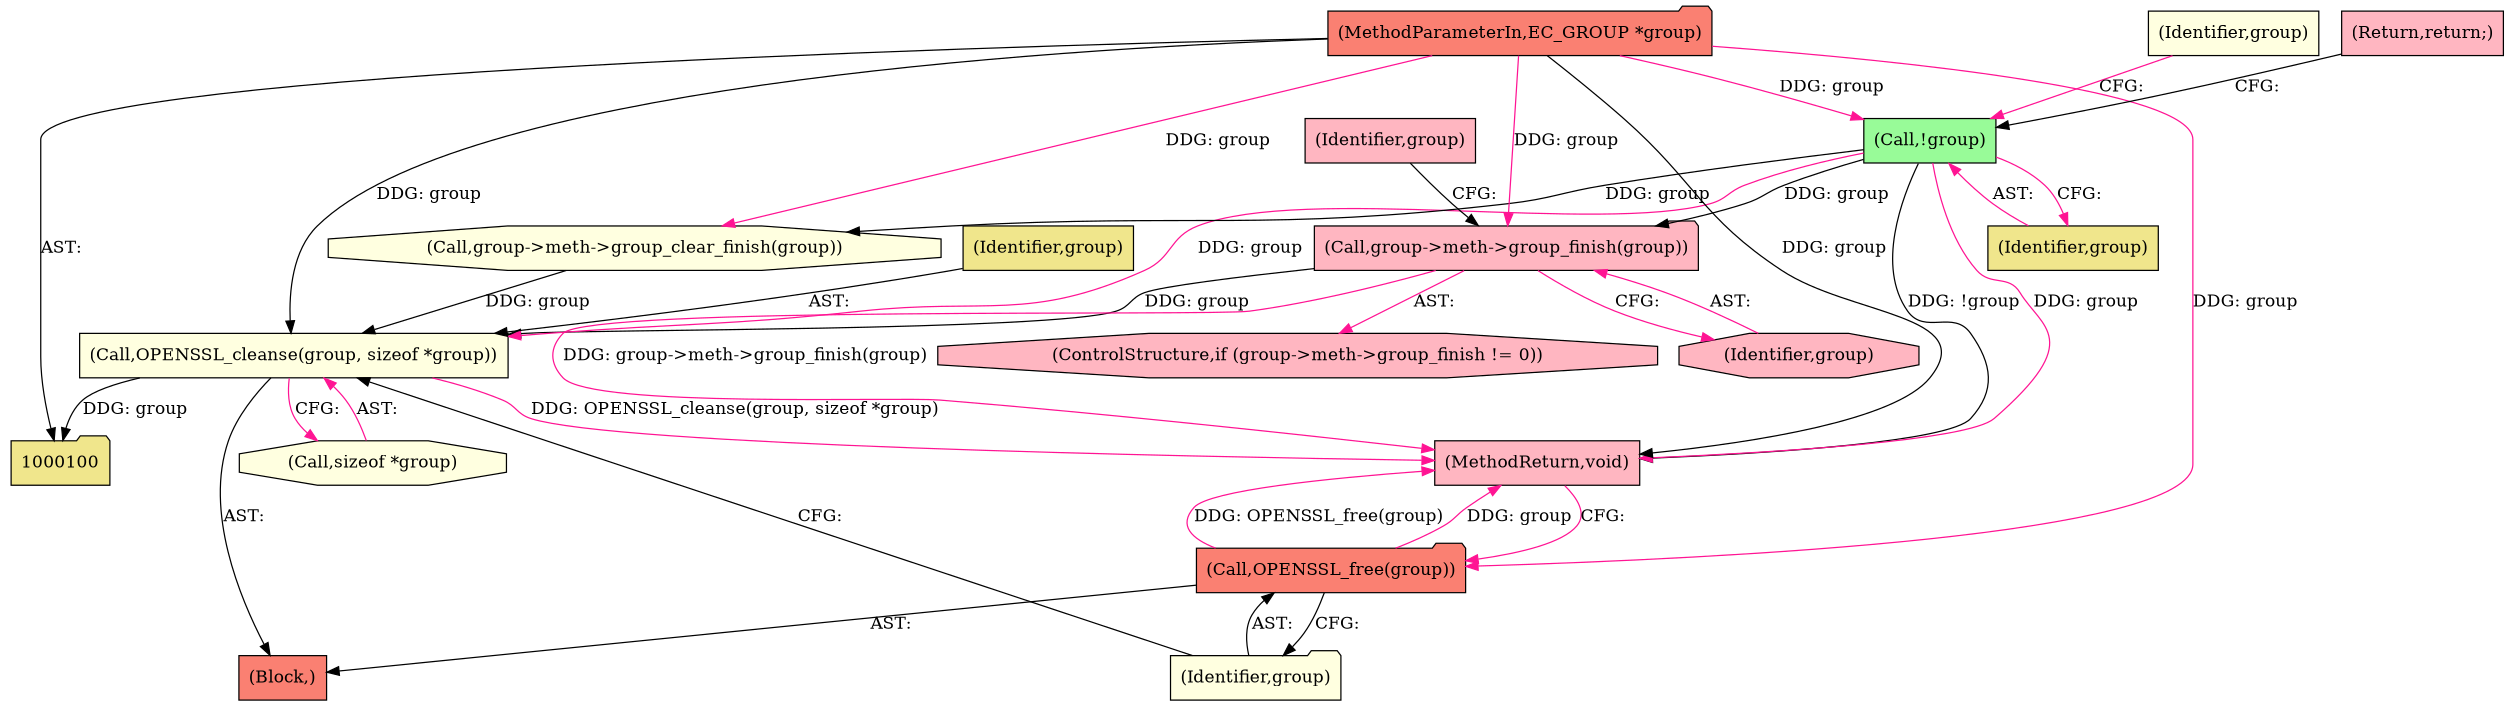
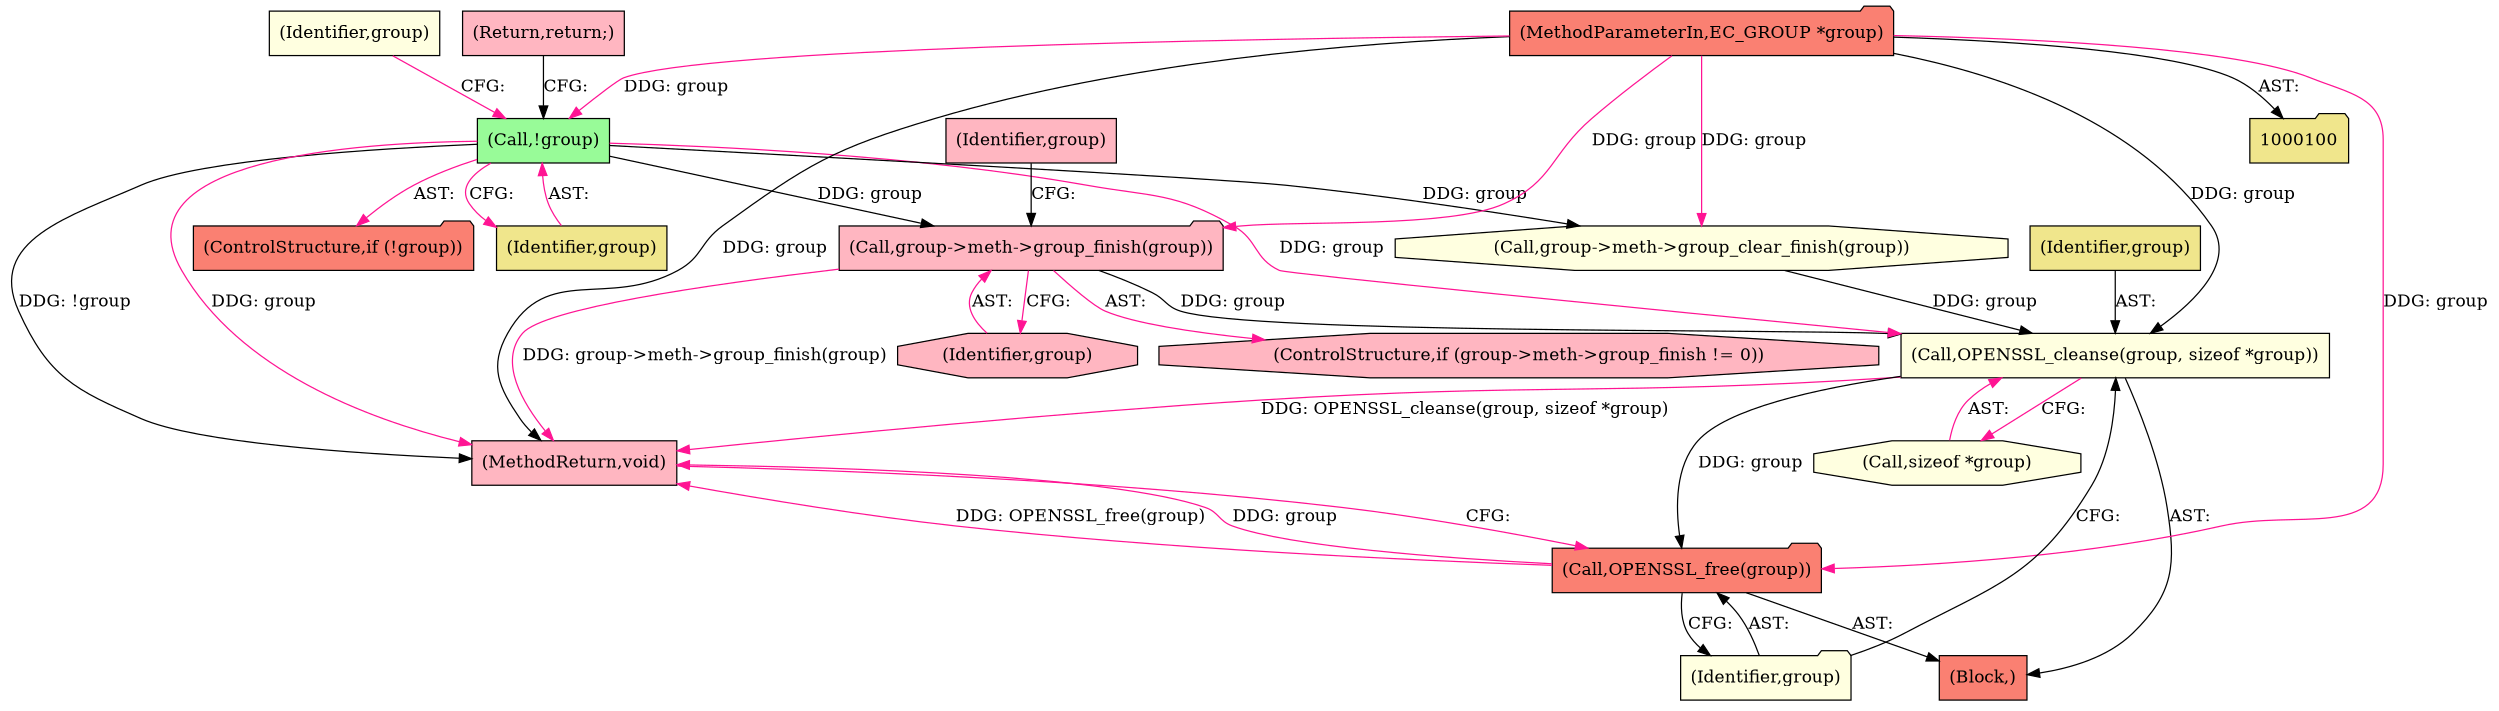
none -> (334, 248)
(95, 393) -> (1747, 412)
